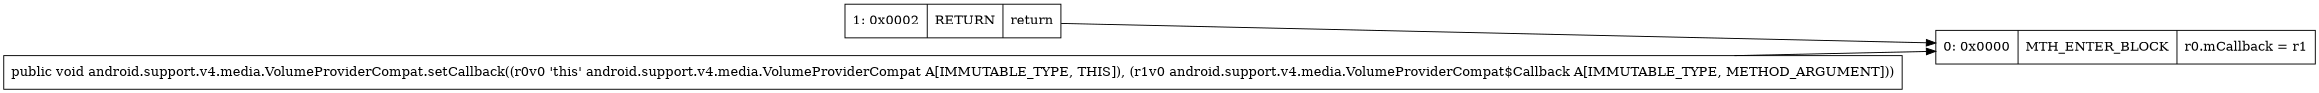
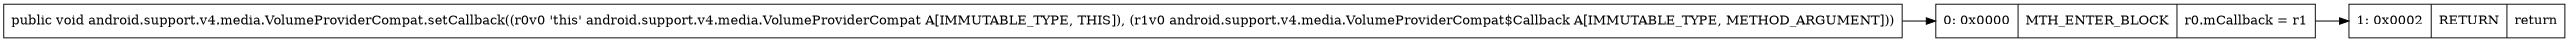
(1494, 33) -> (2327, 21)
